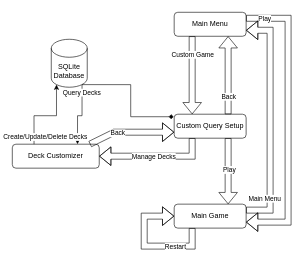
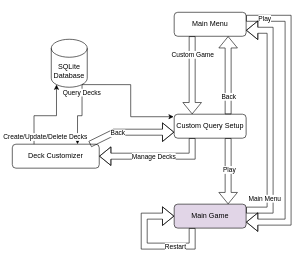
(168, 117) -> (168, 117)
(210, 216) -> (210, 216)
